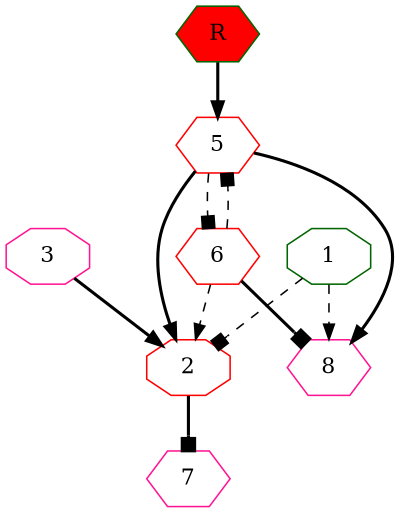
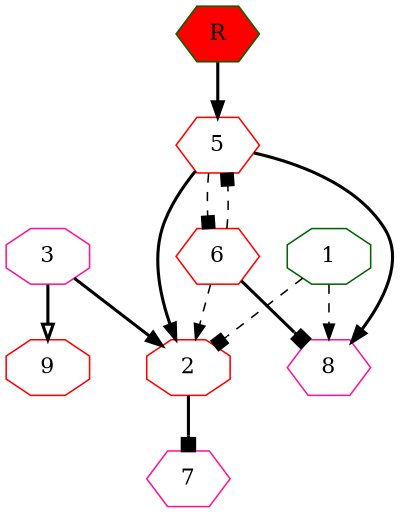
none -> (48, 368)
